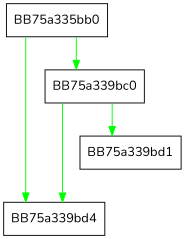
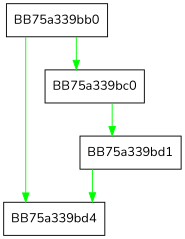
(57, 20) -> (57, 20)
(63, 148) -> (92, 181)
